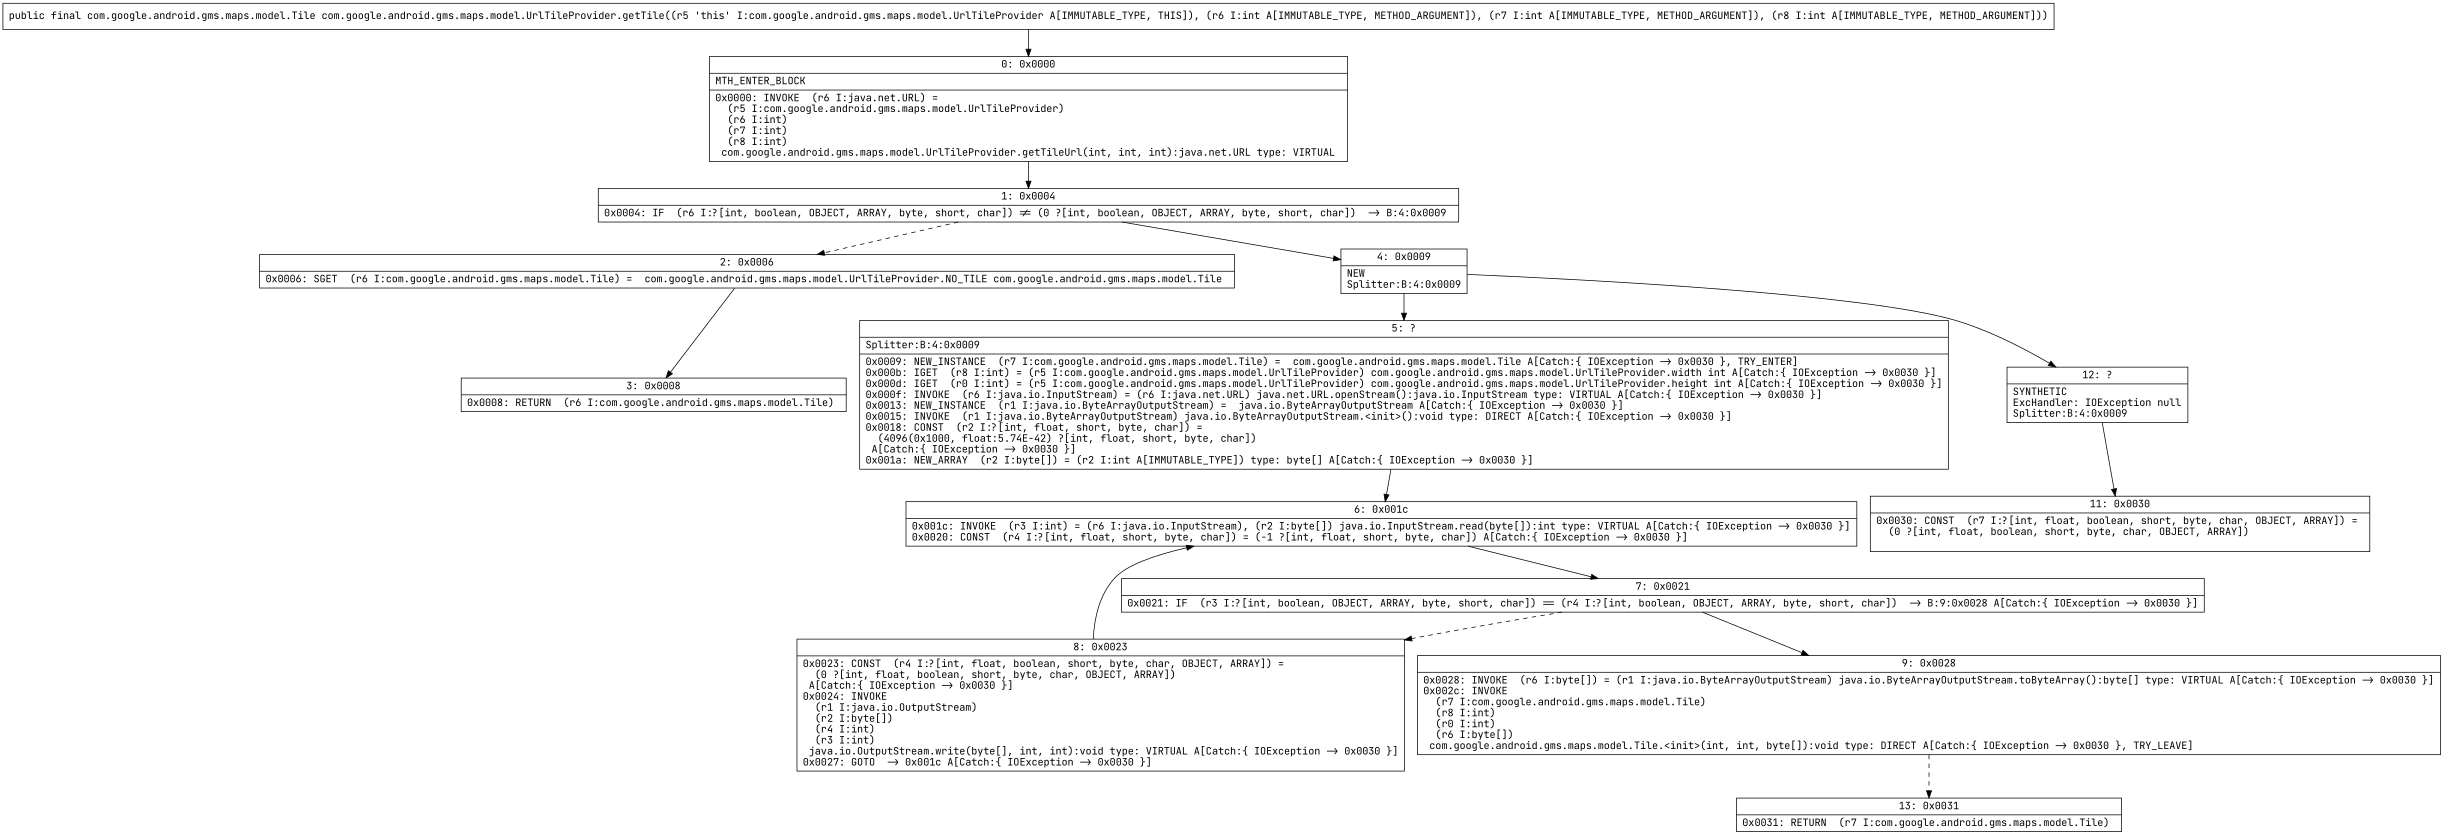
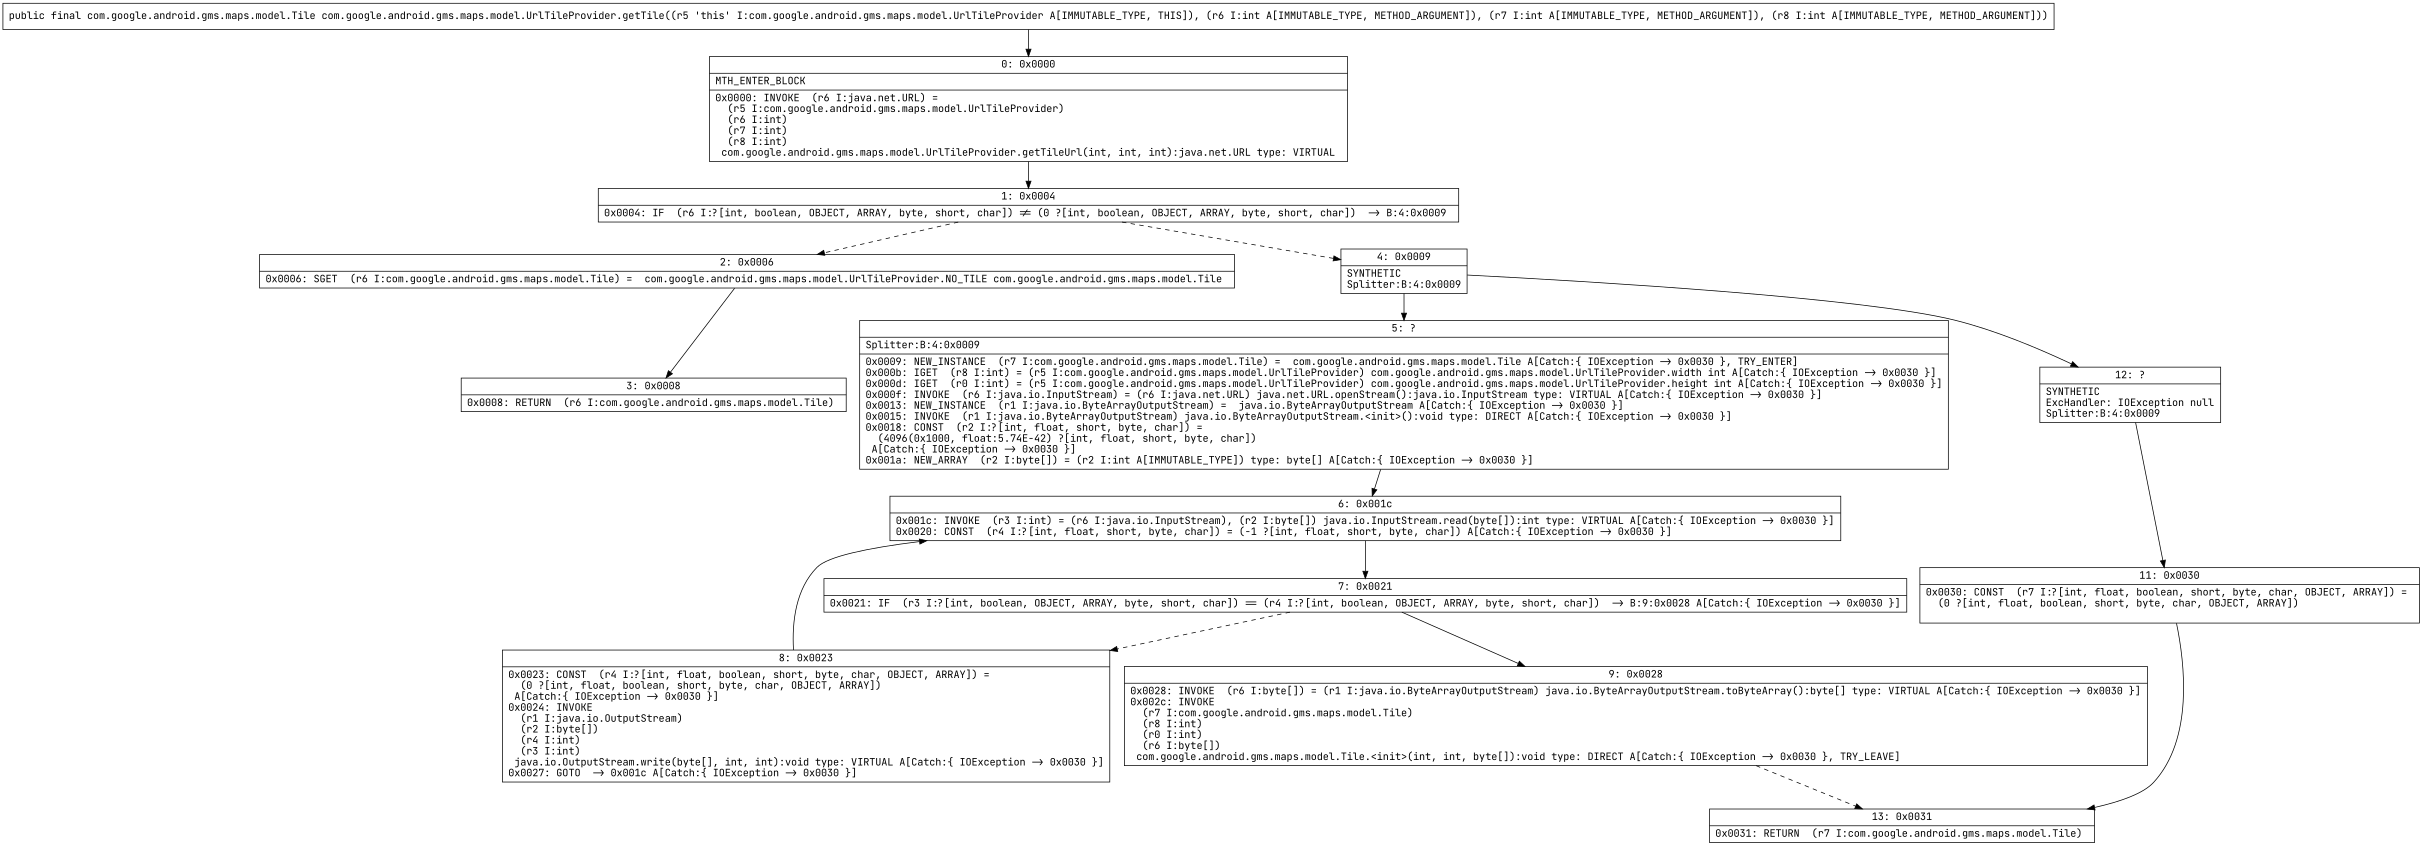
(1228, 240) -> (1228, 240)
(1356, 274) -> (1374, 274)
none -> (2177, 738)
